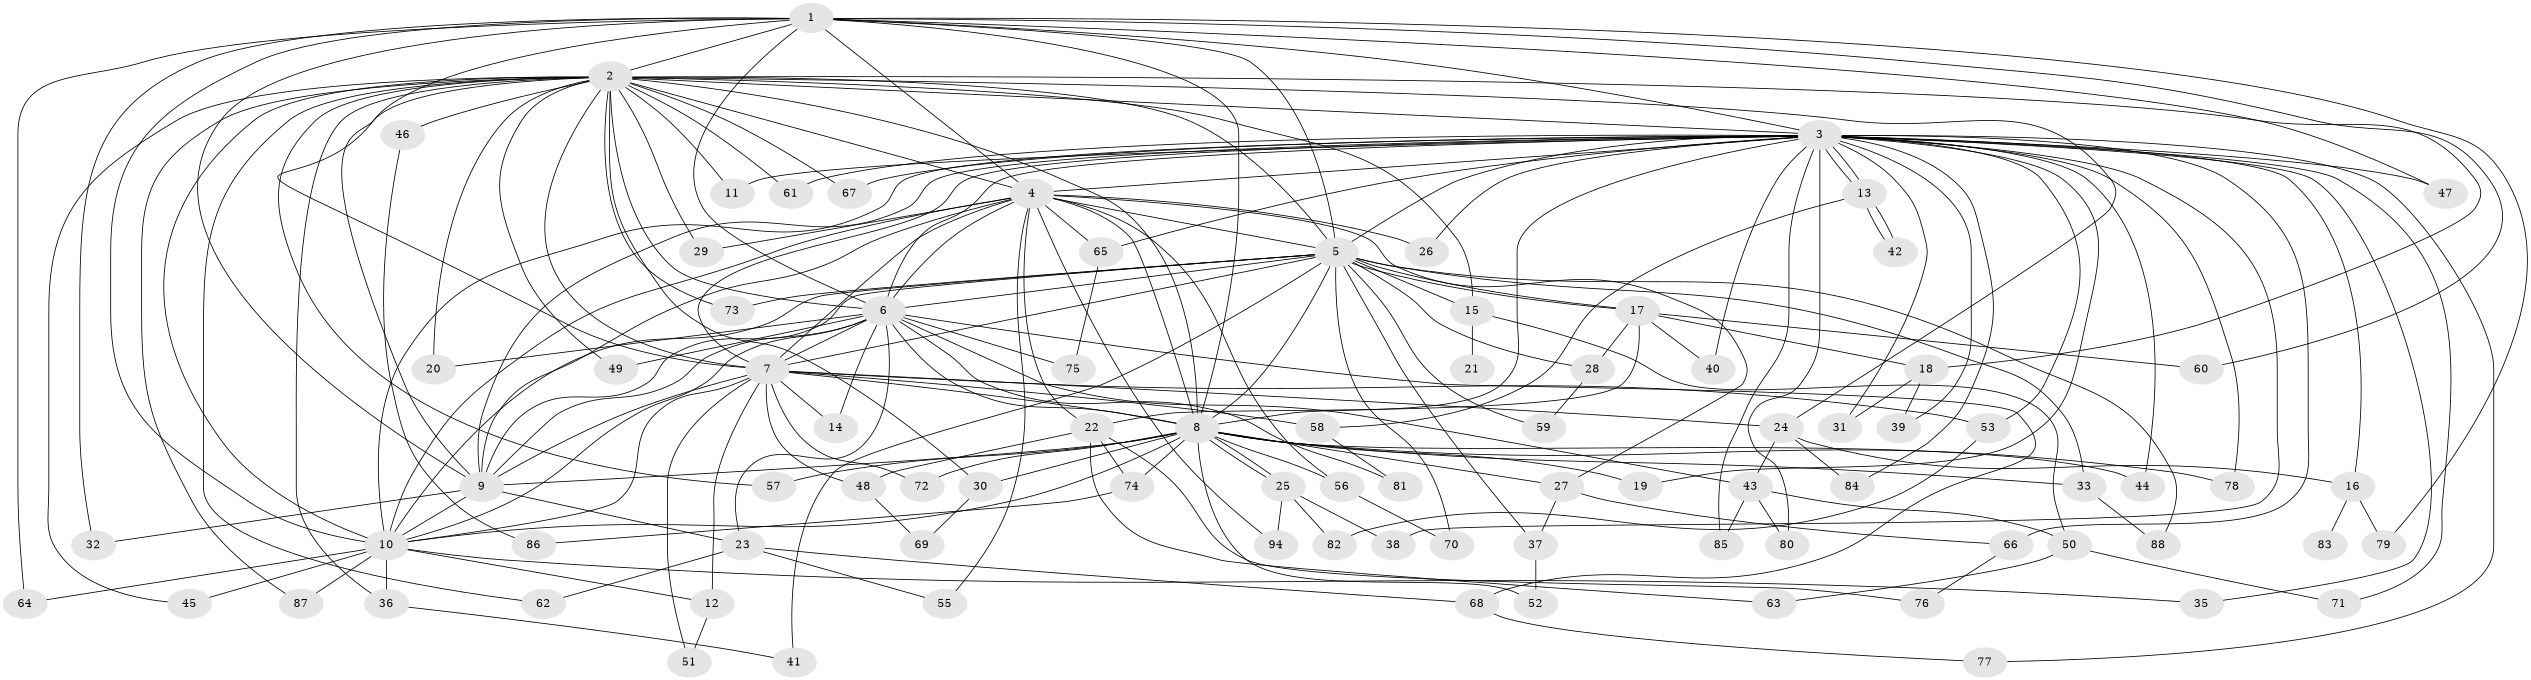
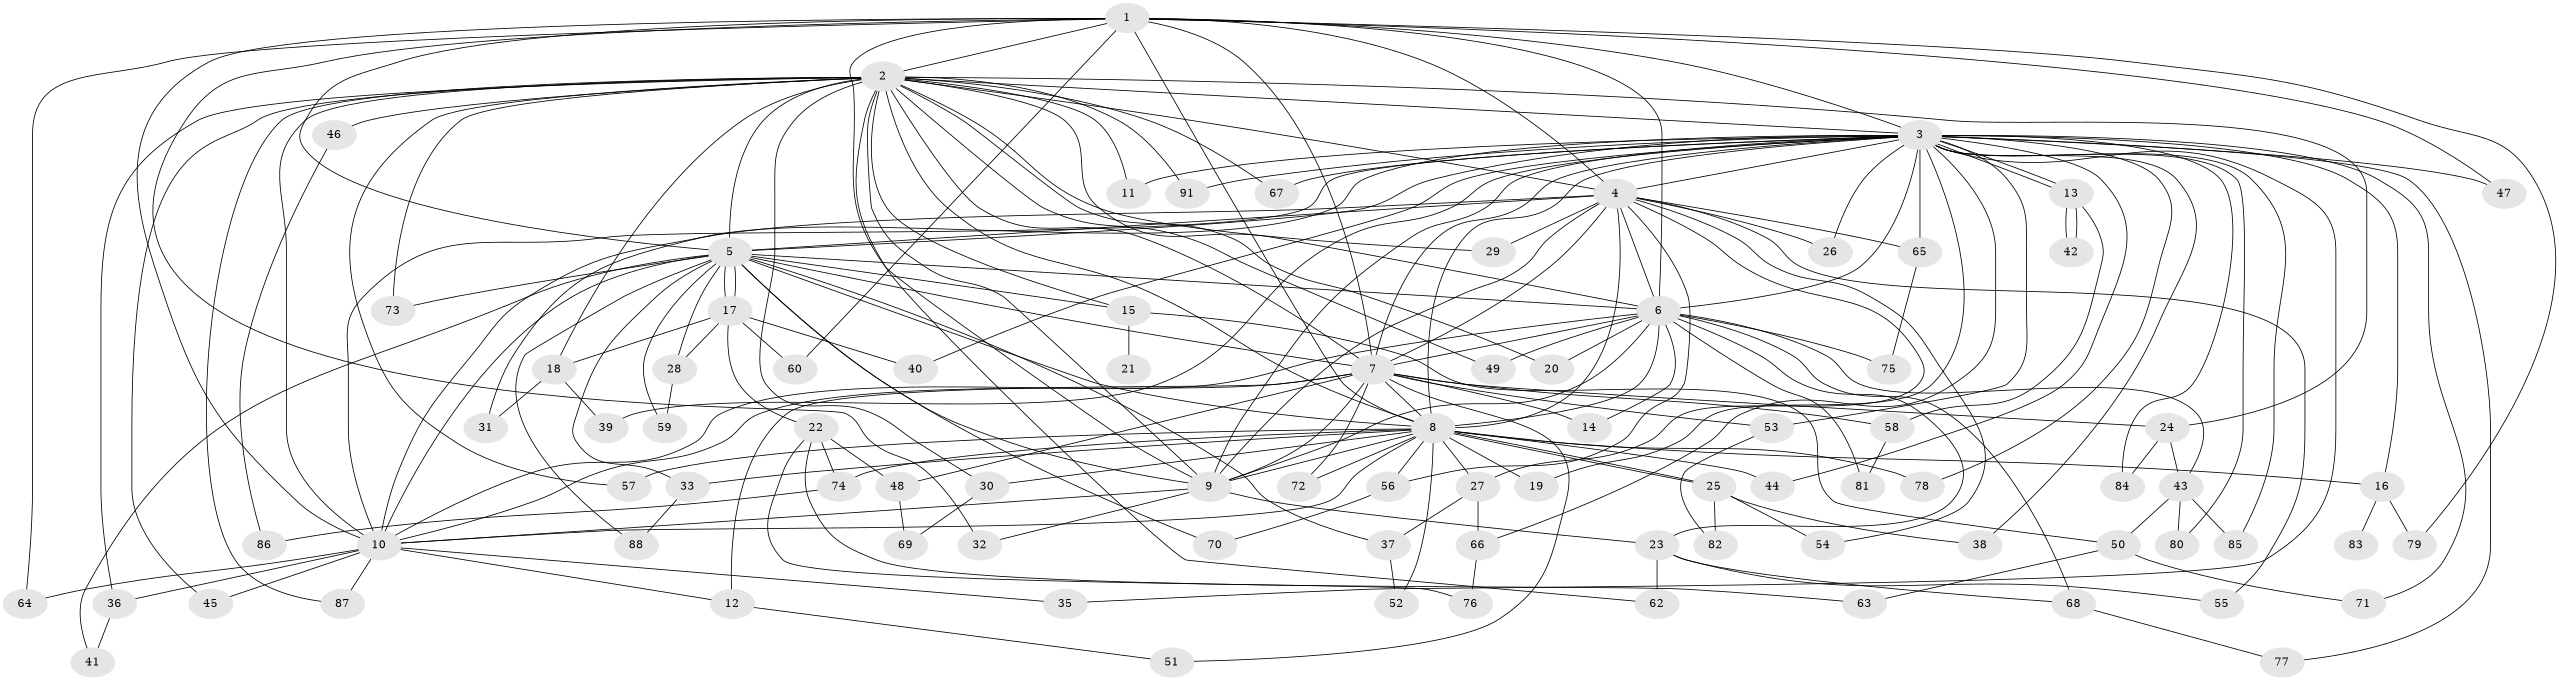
(791, 194) -> (1187, 194)
(1028, 326) -> none
(2037, 468) -> (1908, 459)
(1276, 545) -> (1823, 545)
